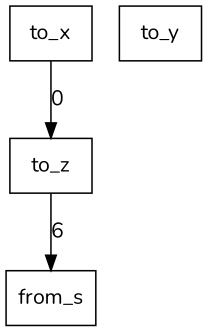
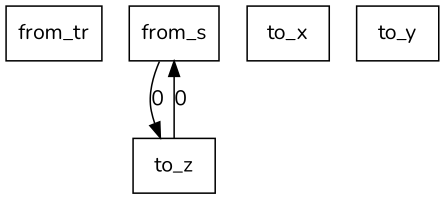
none -> (54, 33)
(51, 92) -> (151, 92)
(58, 232) -> (181, 100)
